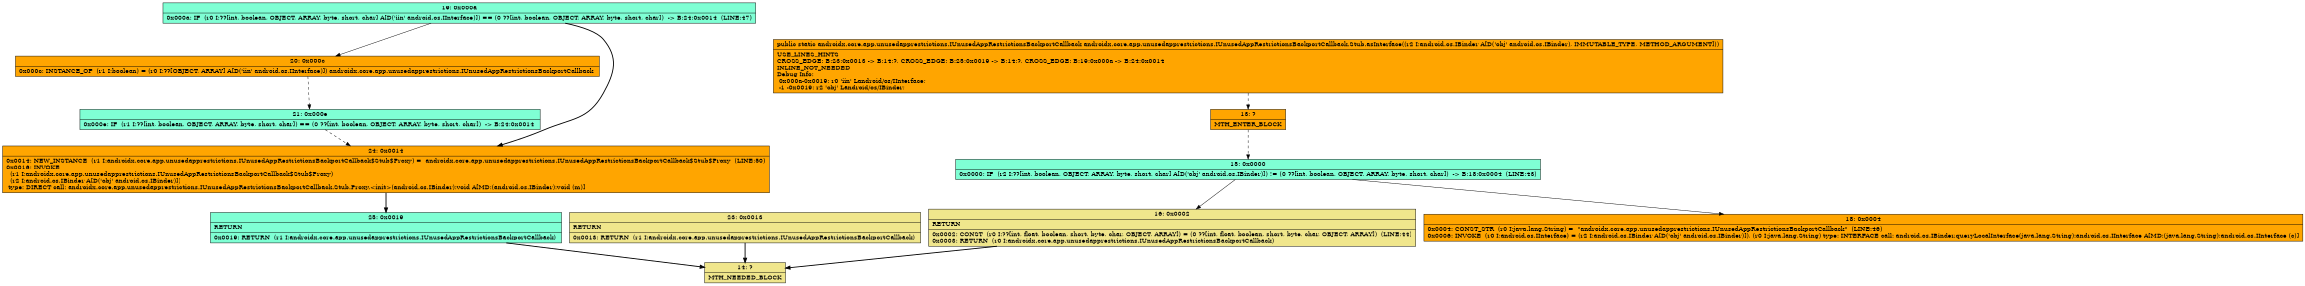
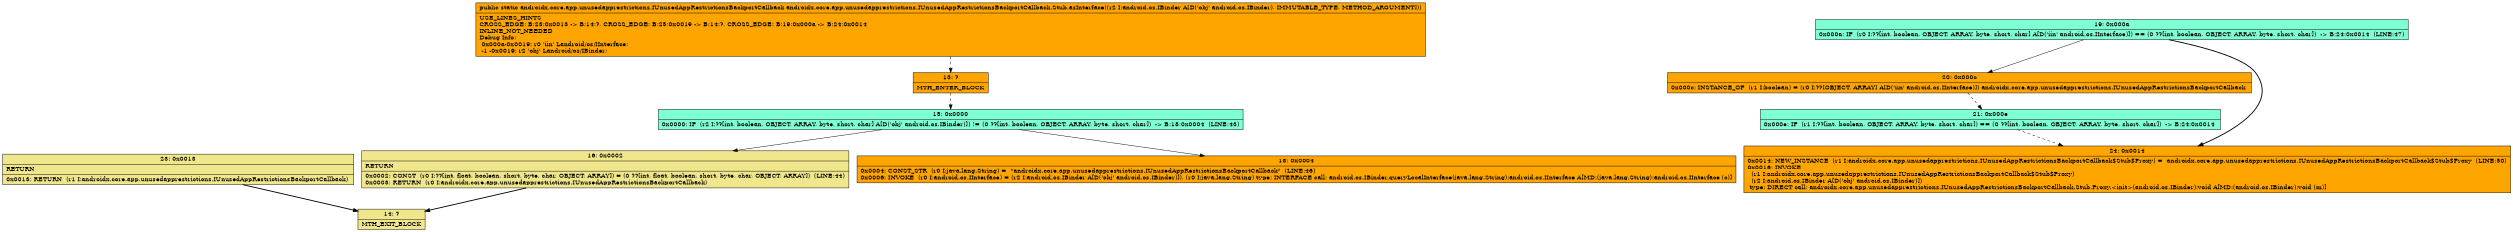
(386, 228) -> none
(745, 278) -> (392, 224)
